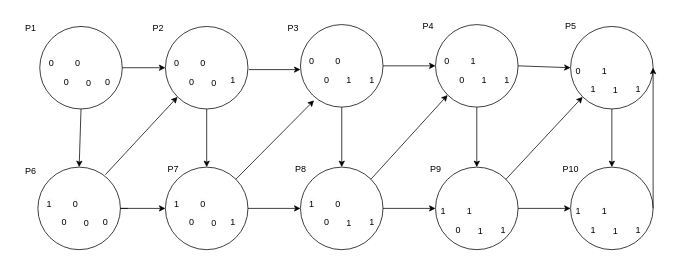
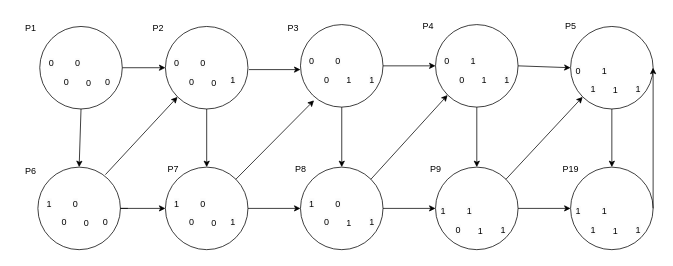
(571, 169) -> (571, 169)
